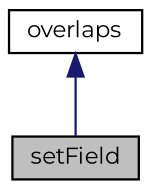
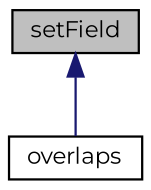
(76, 107) -> (76, 107)
